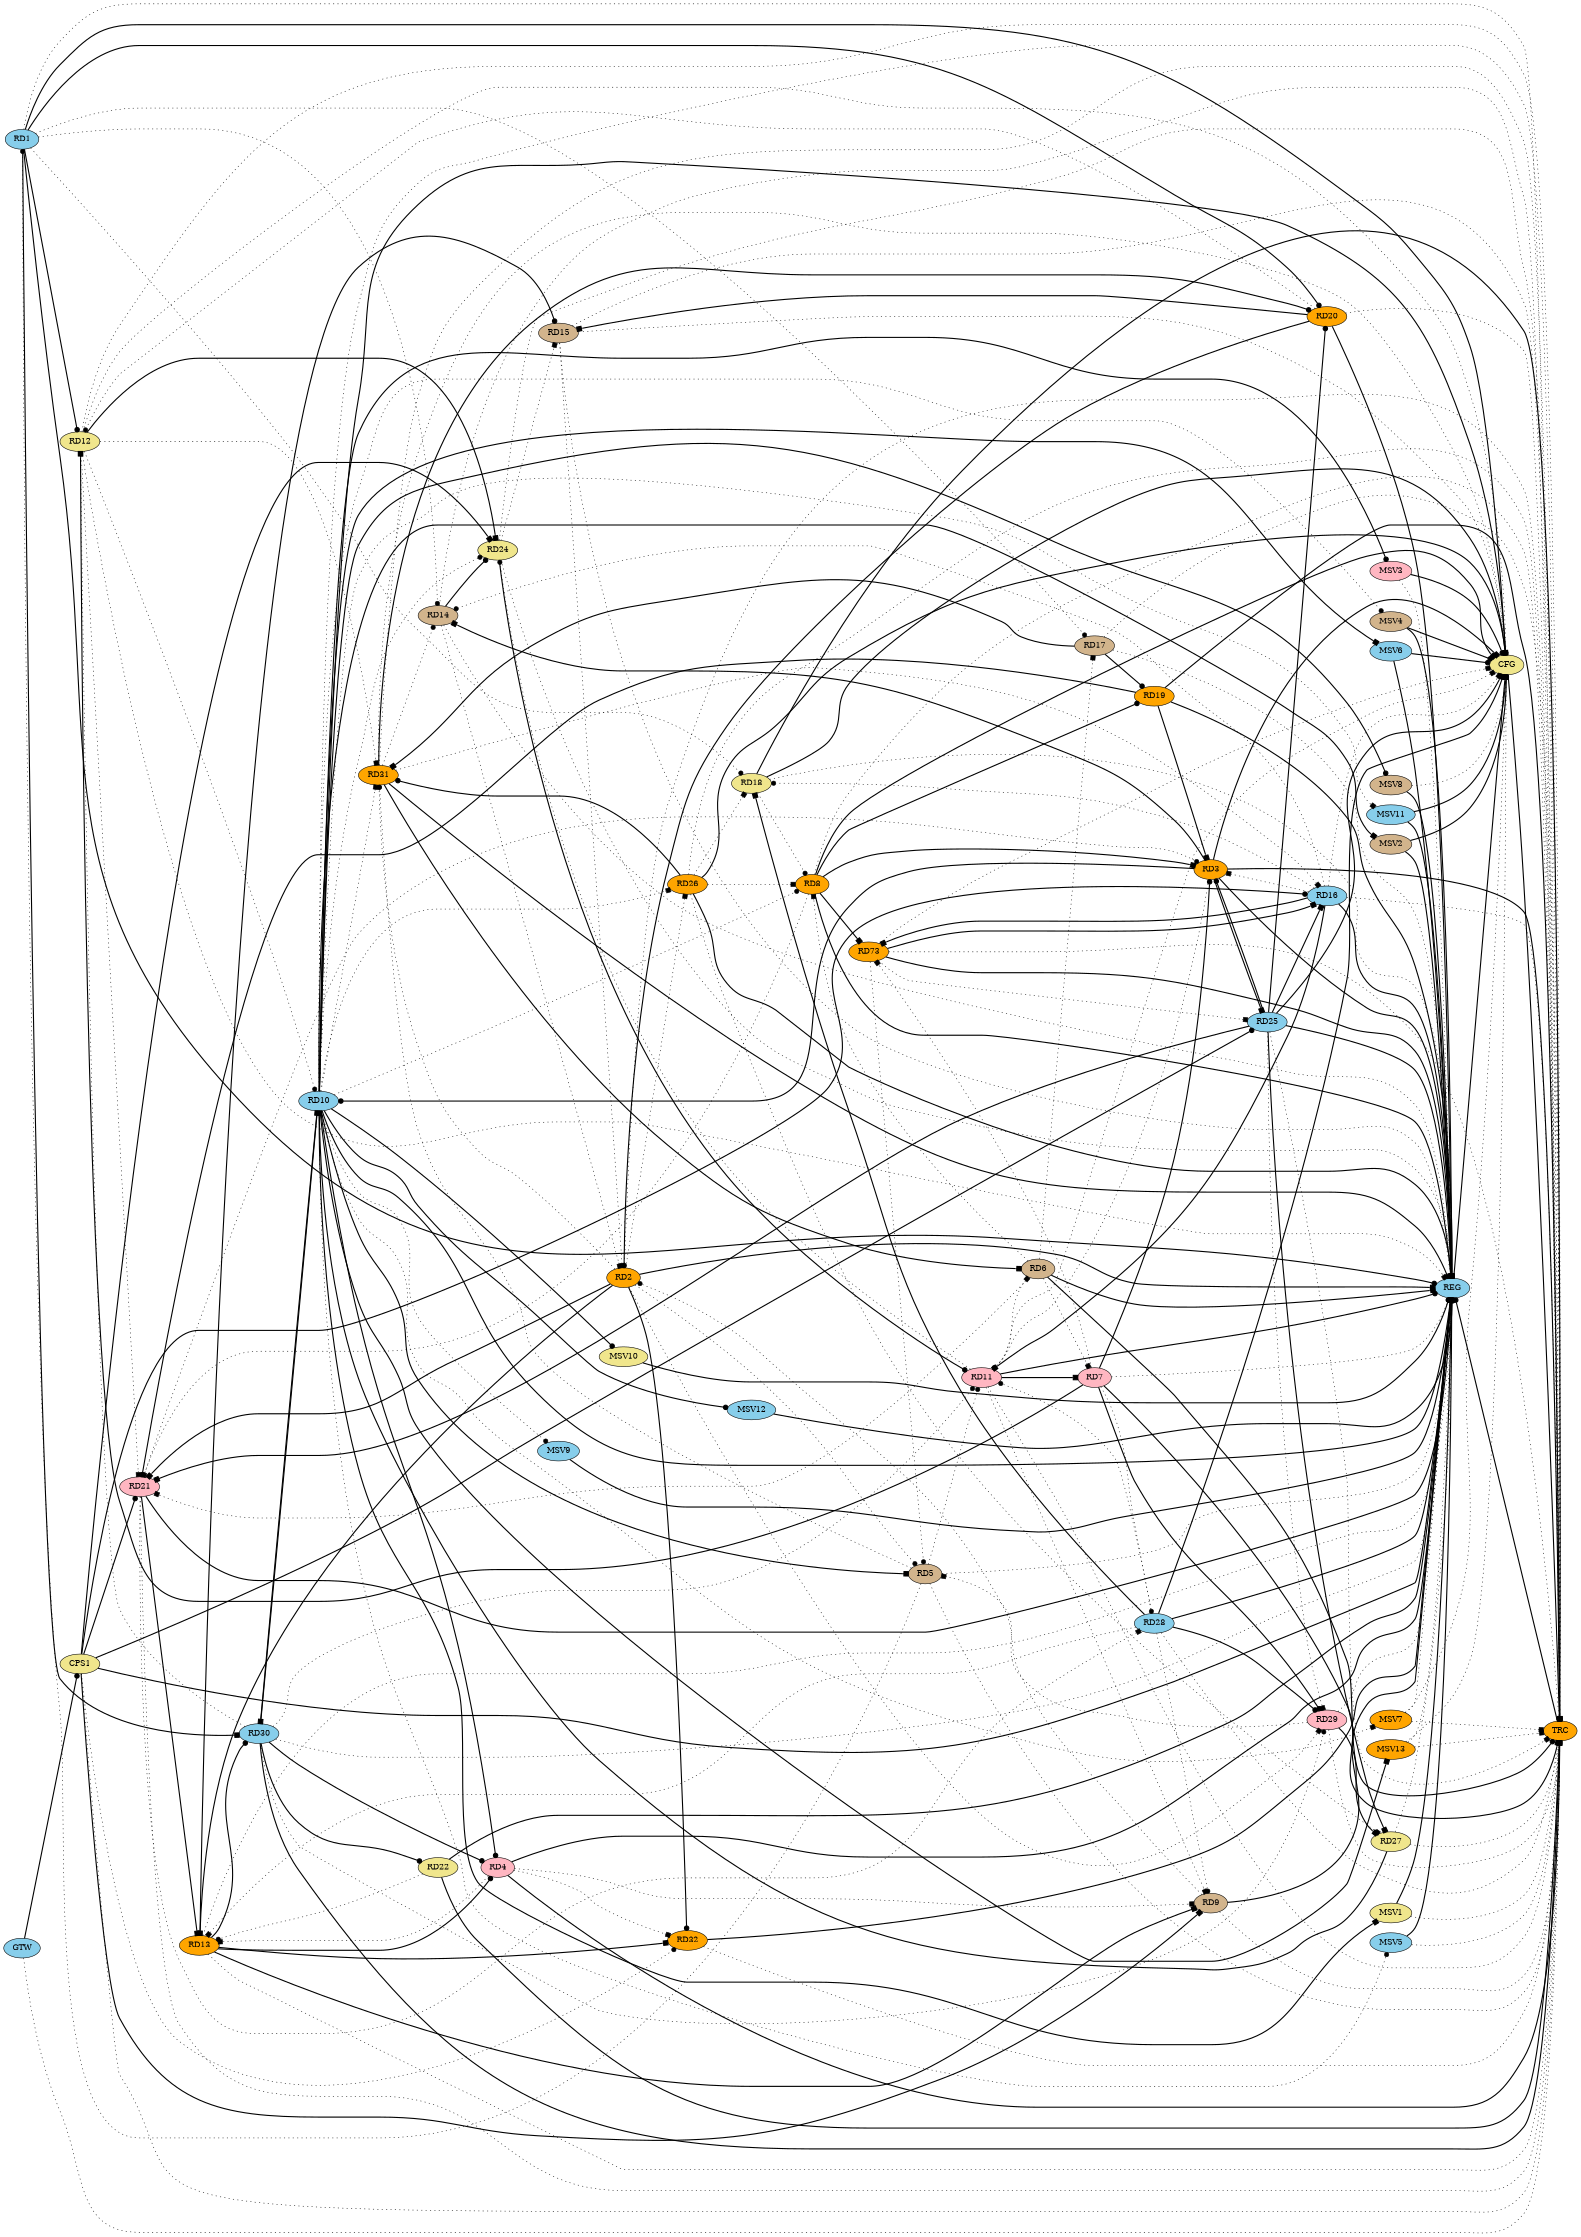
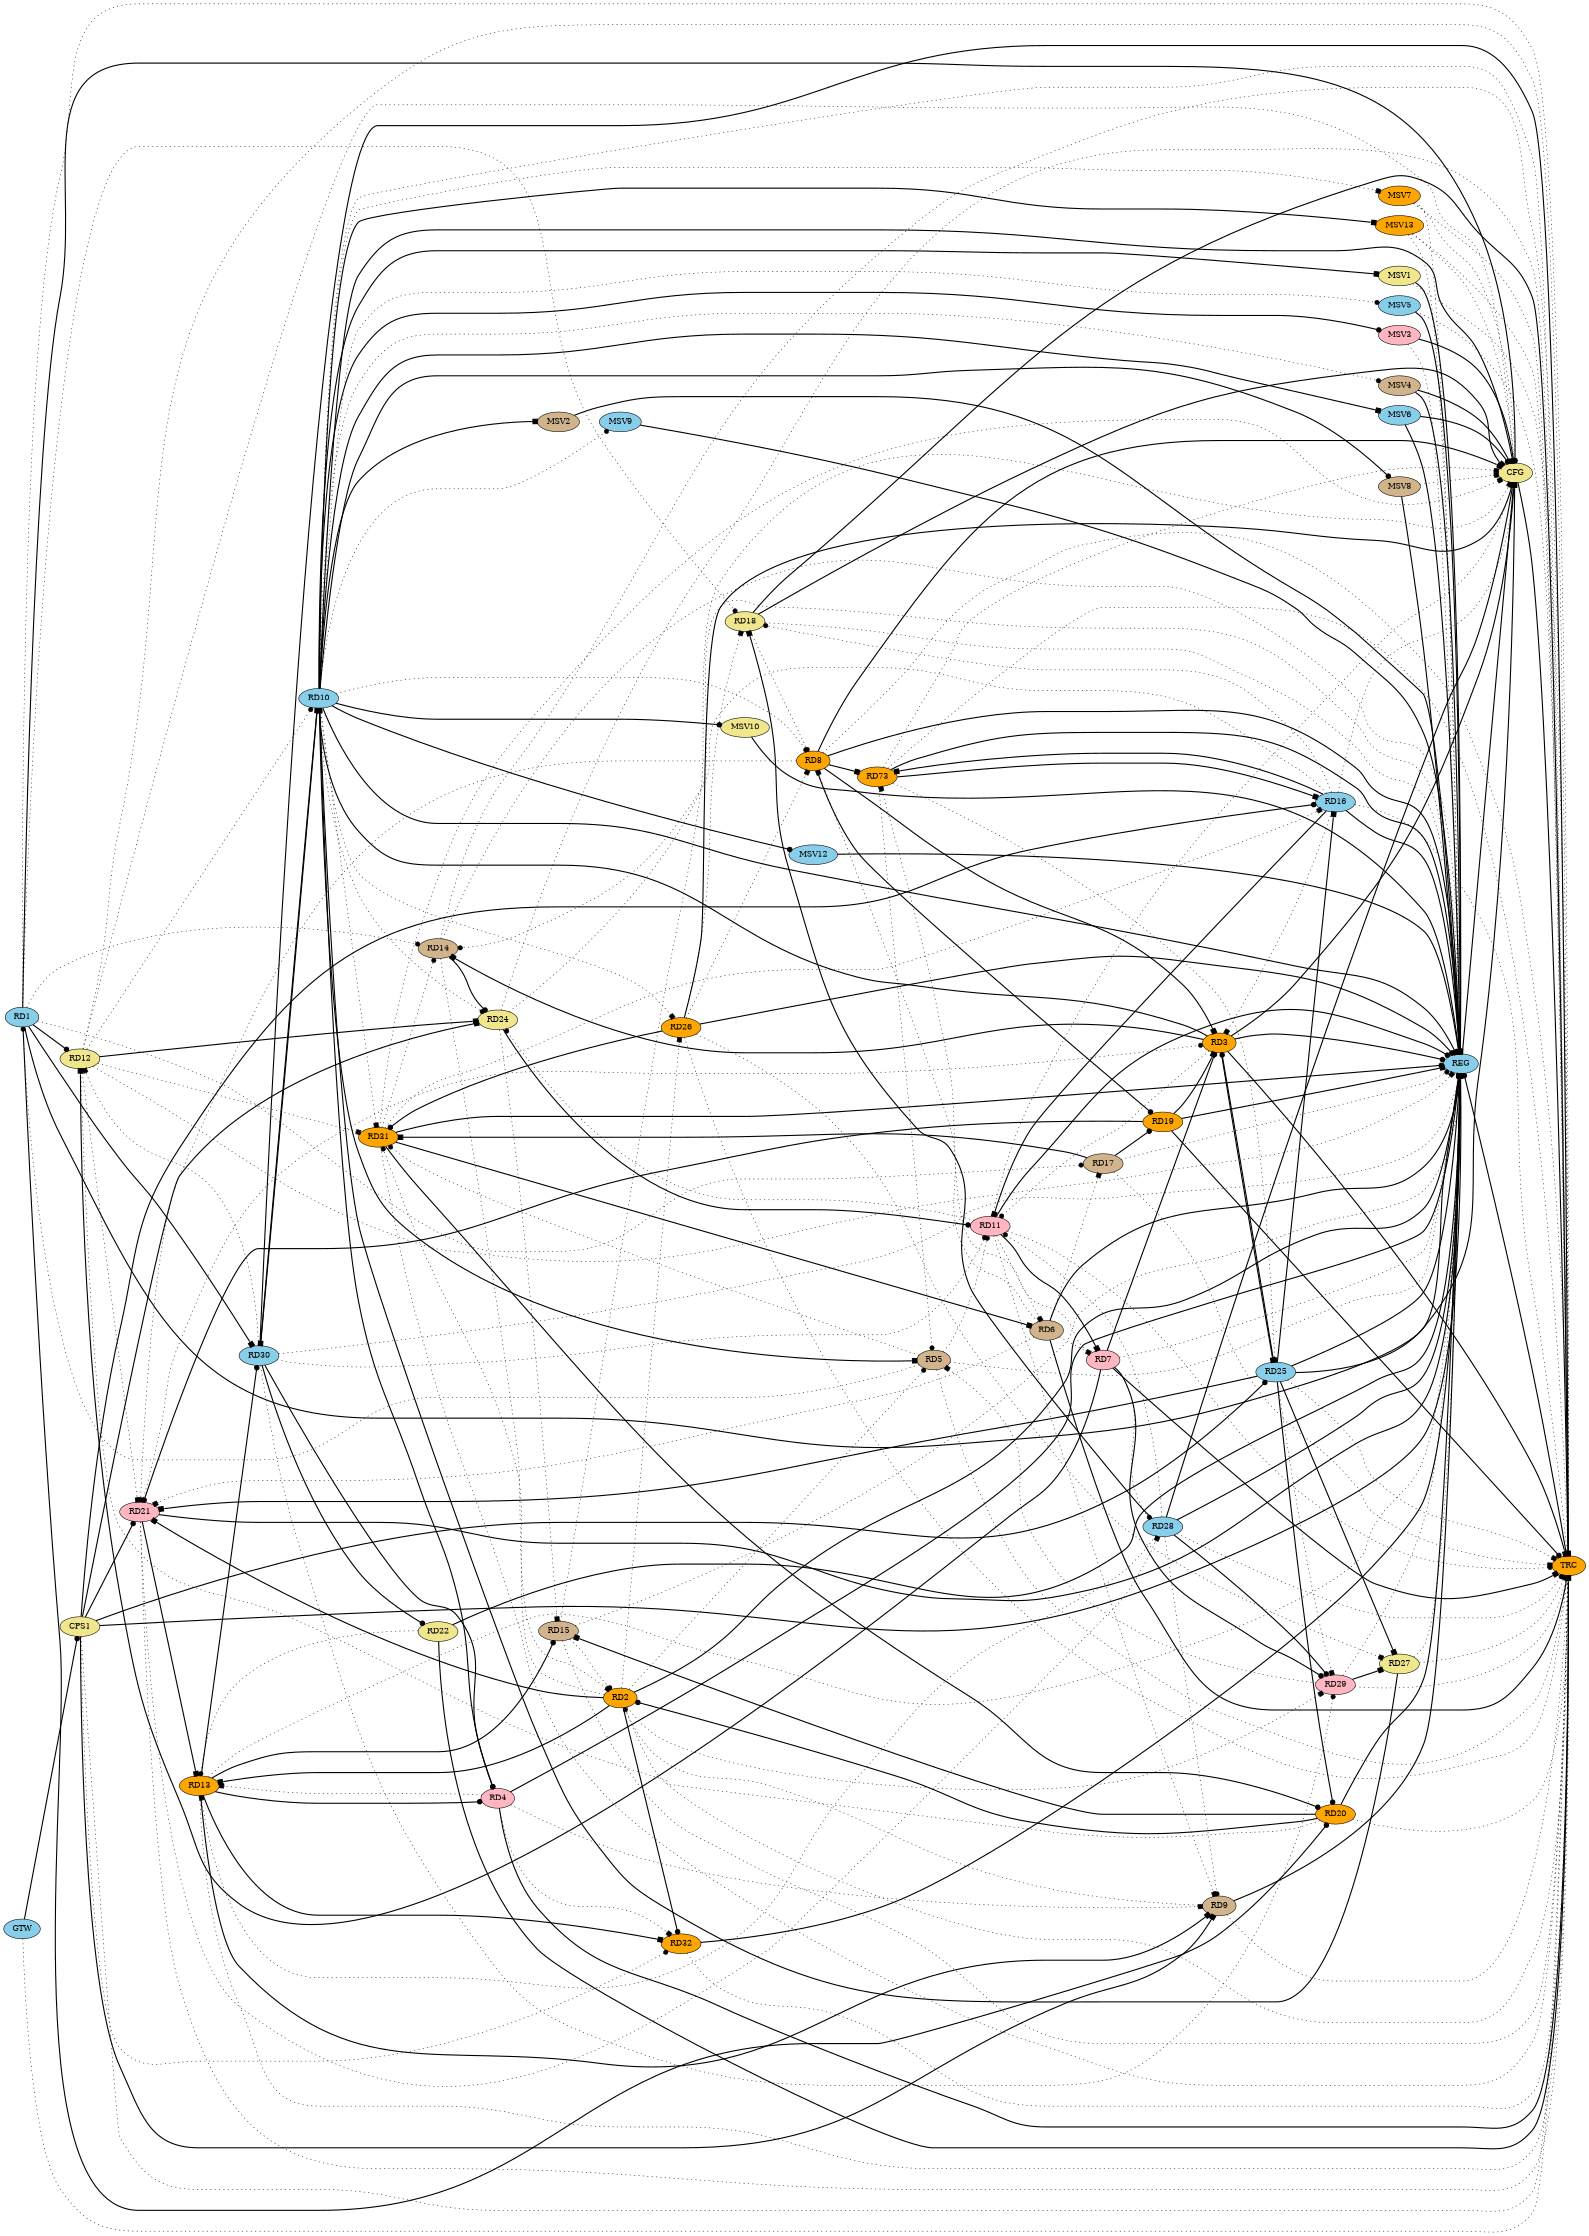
(1487, 779) -> none
(1391, 815) -> none
